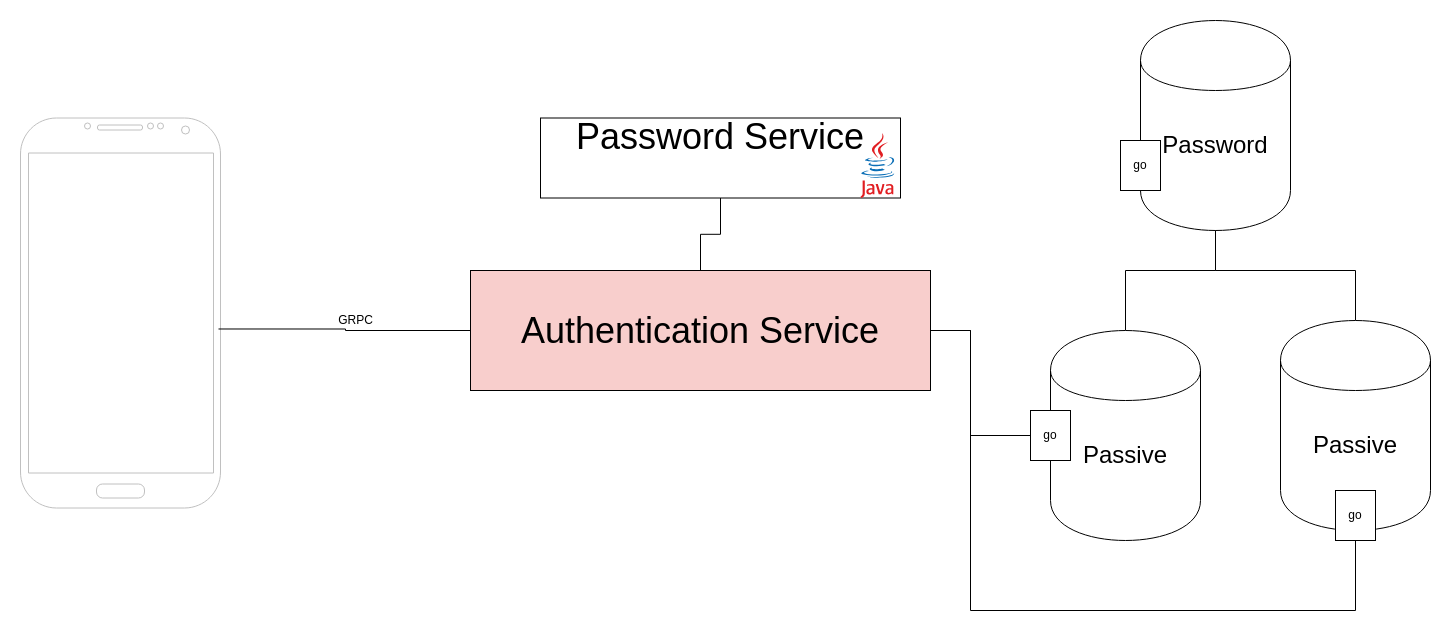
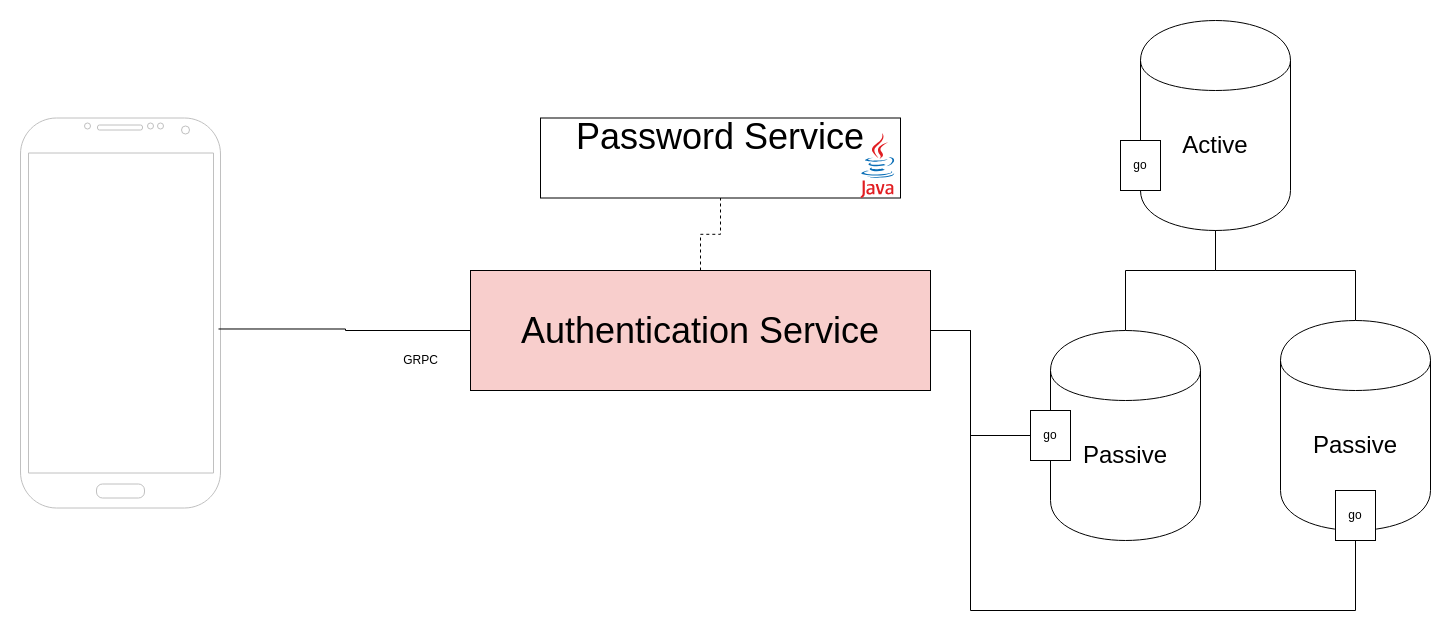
(1216, 146) -> (1216, 146)
(711, 234) -> (711, 234)
(356, 328) -> (421, 368)
